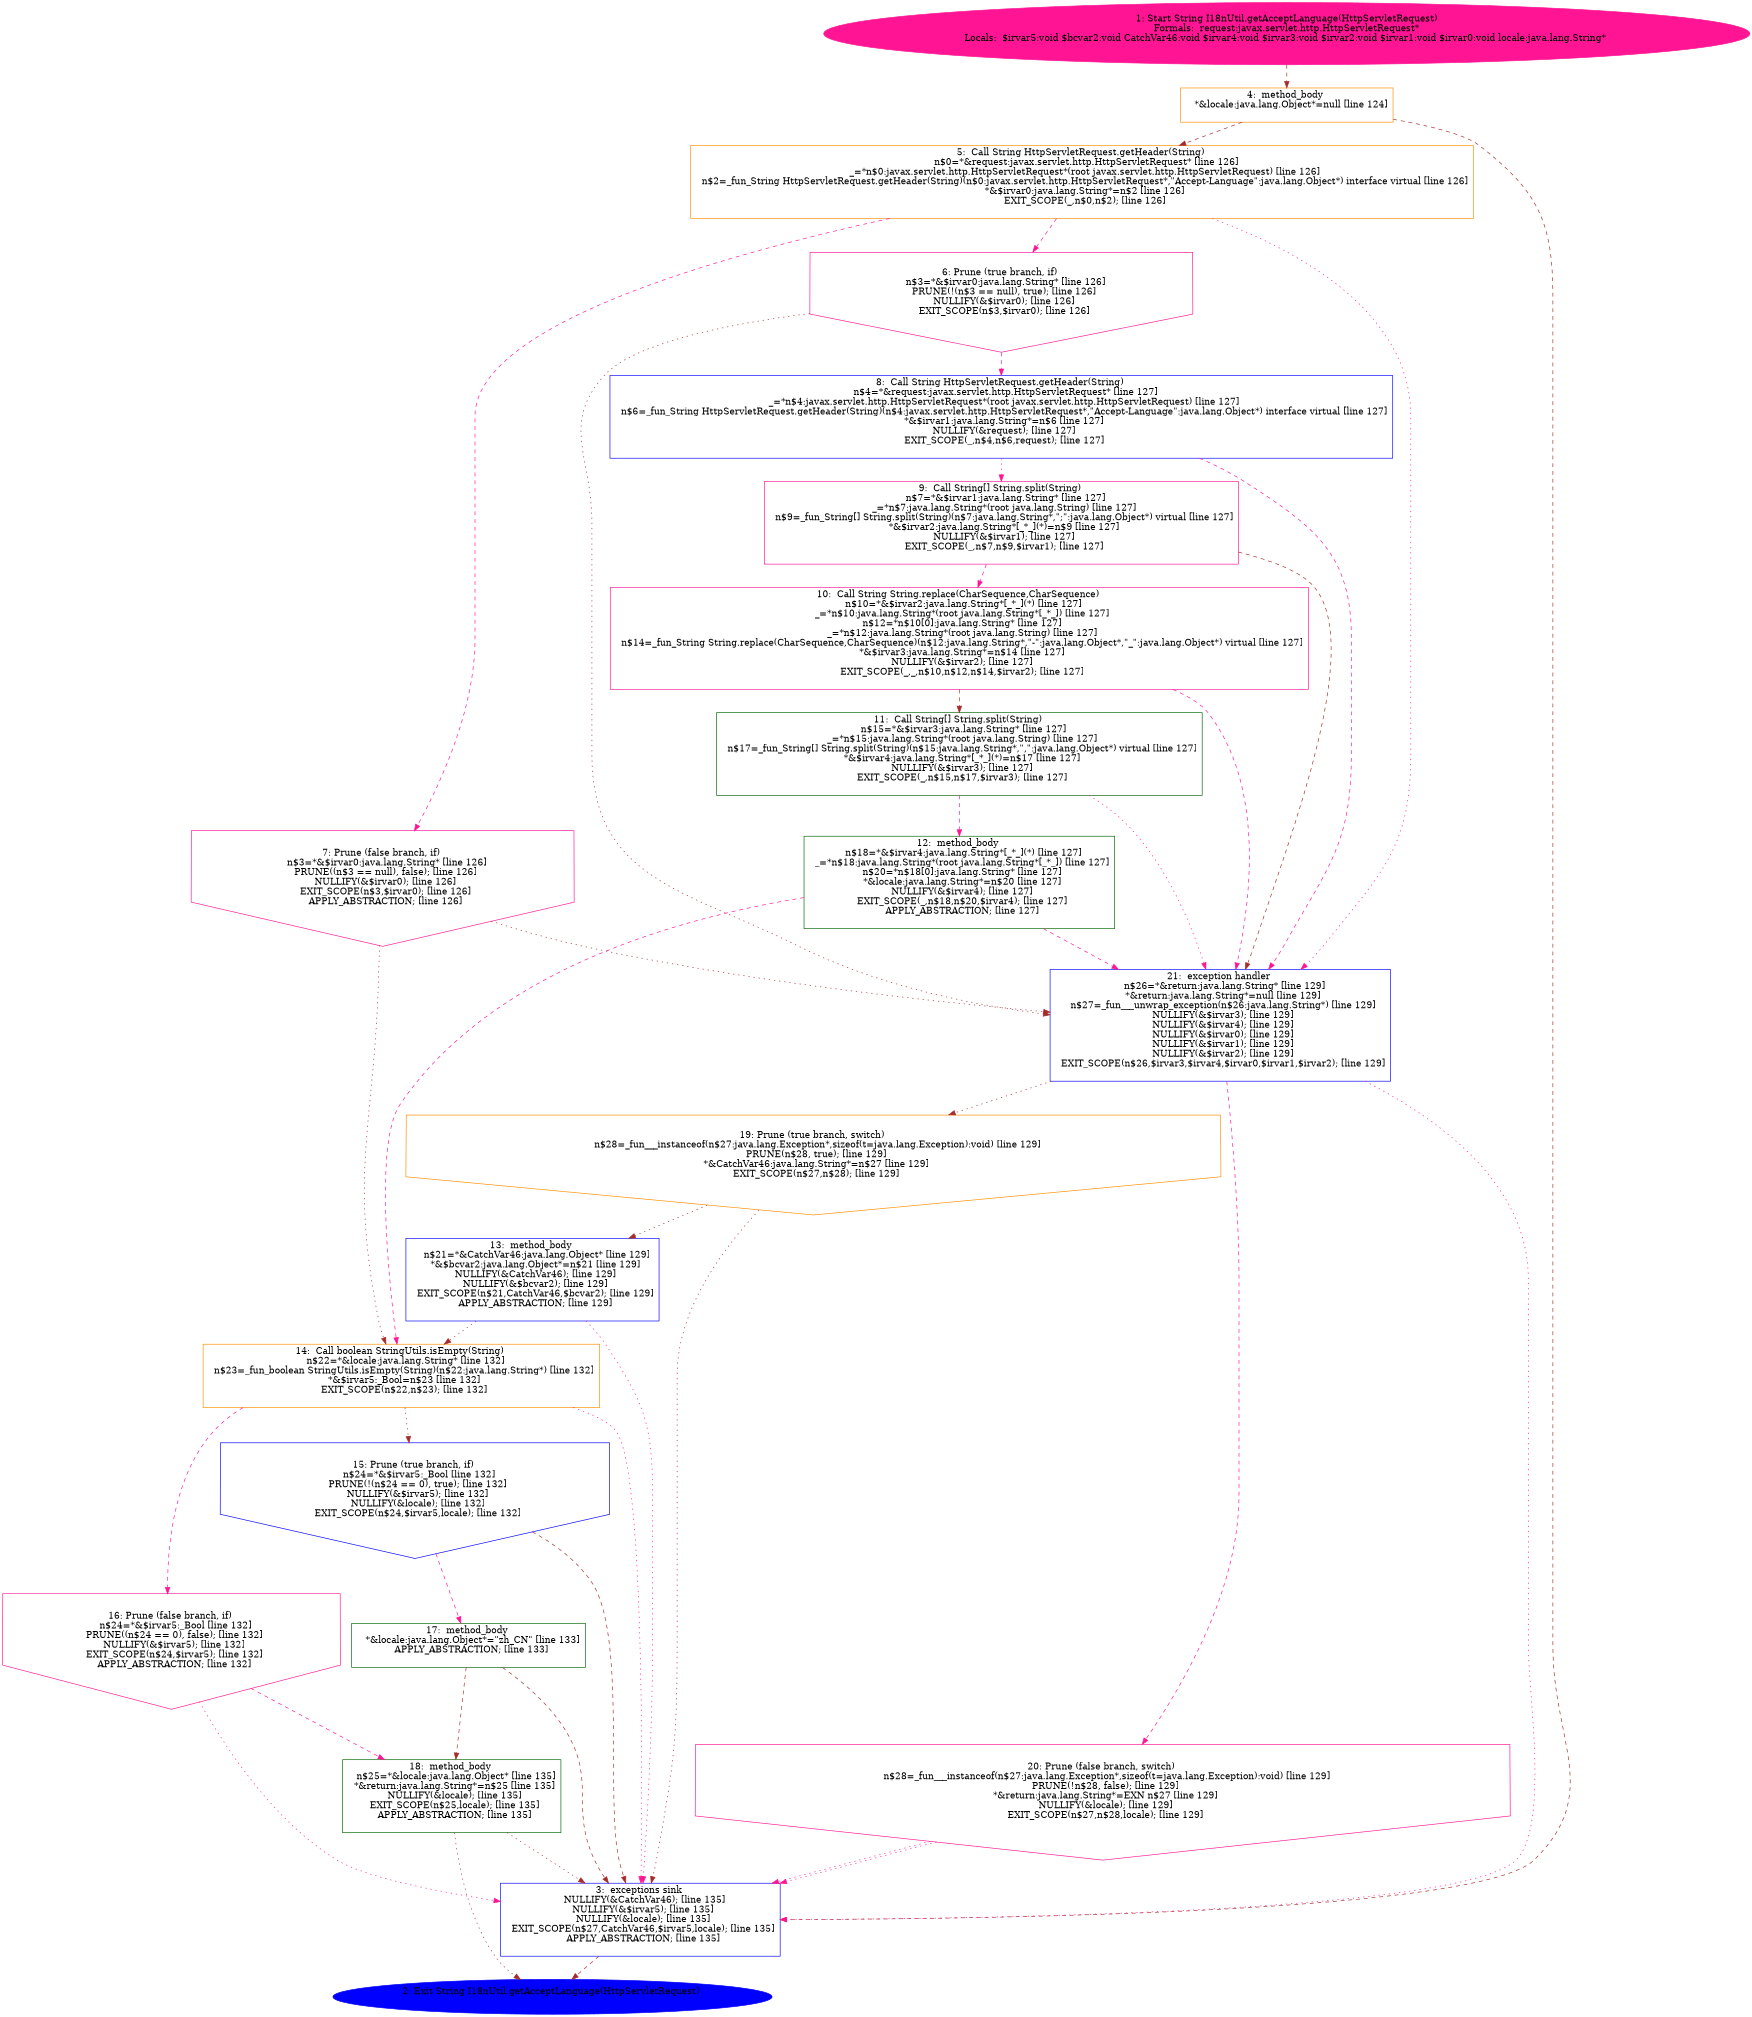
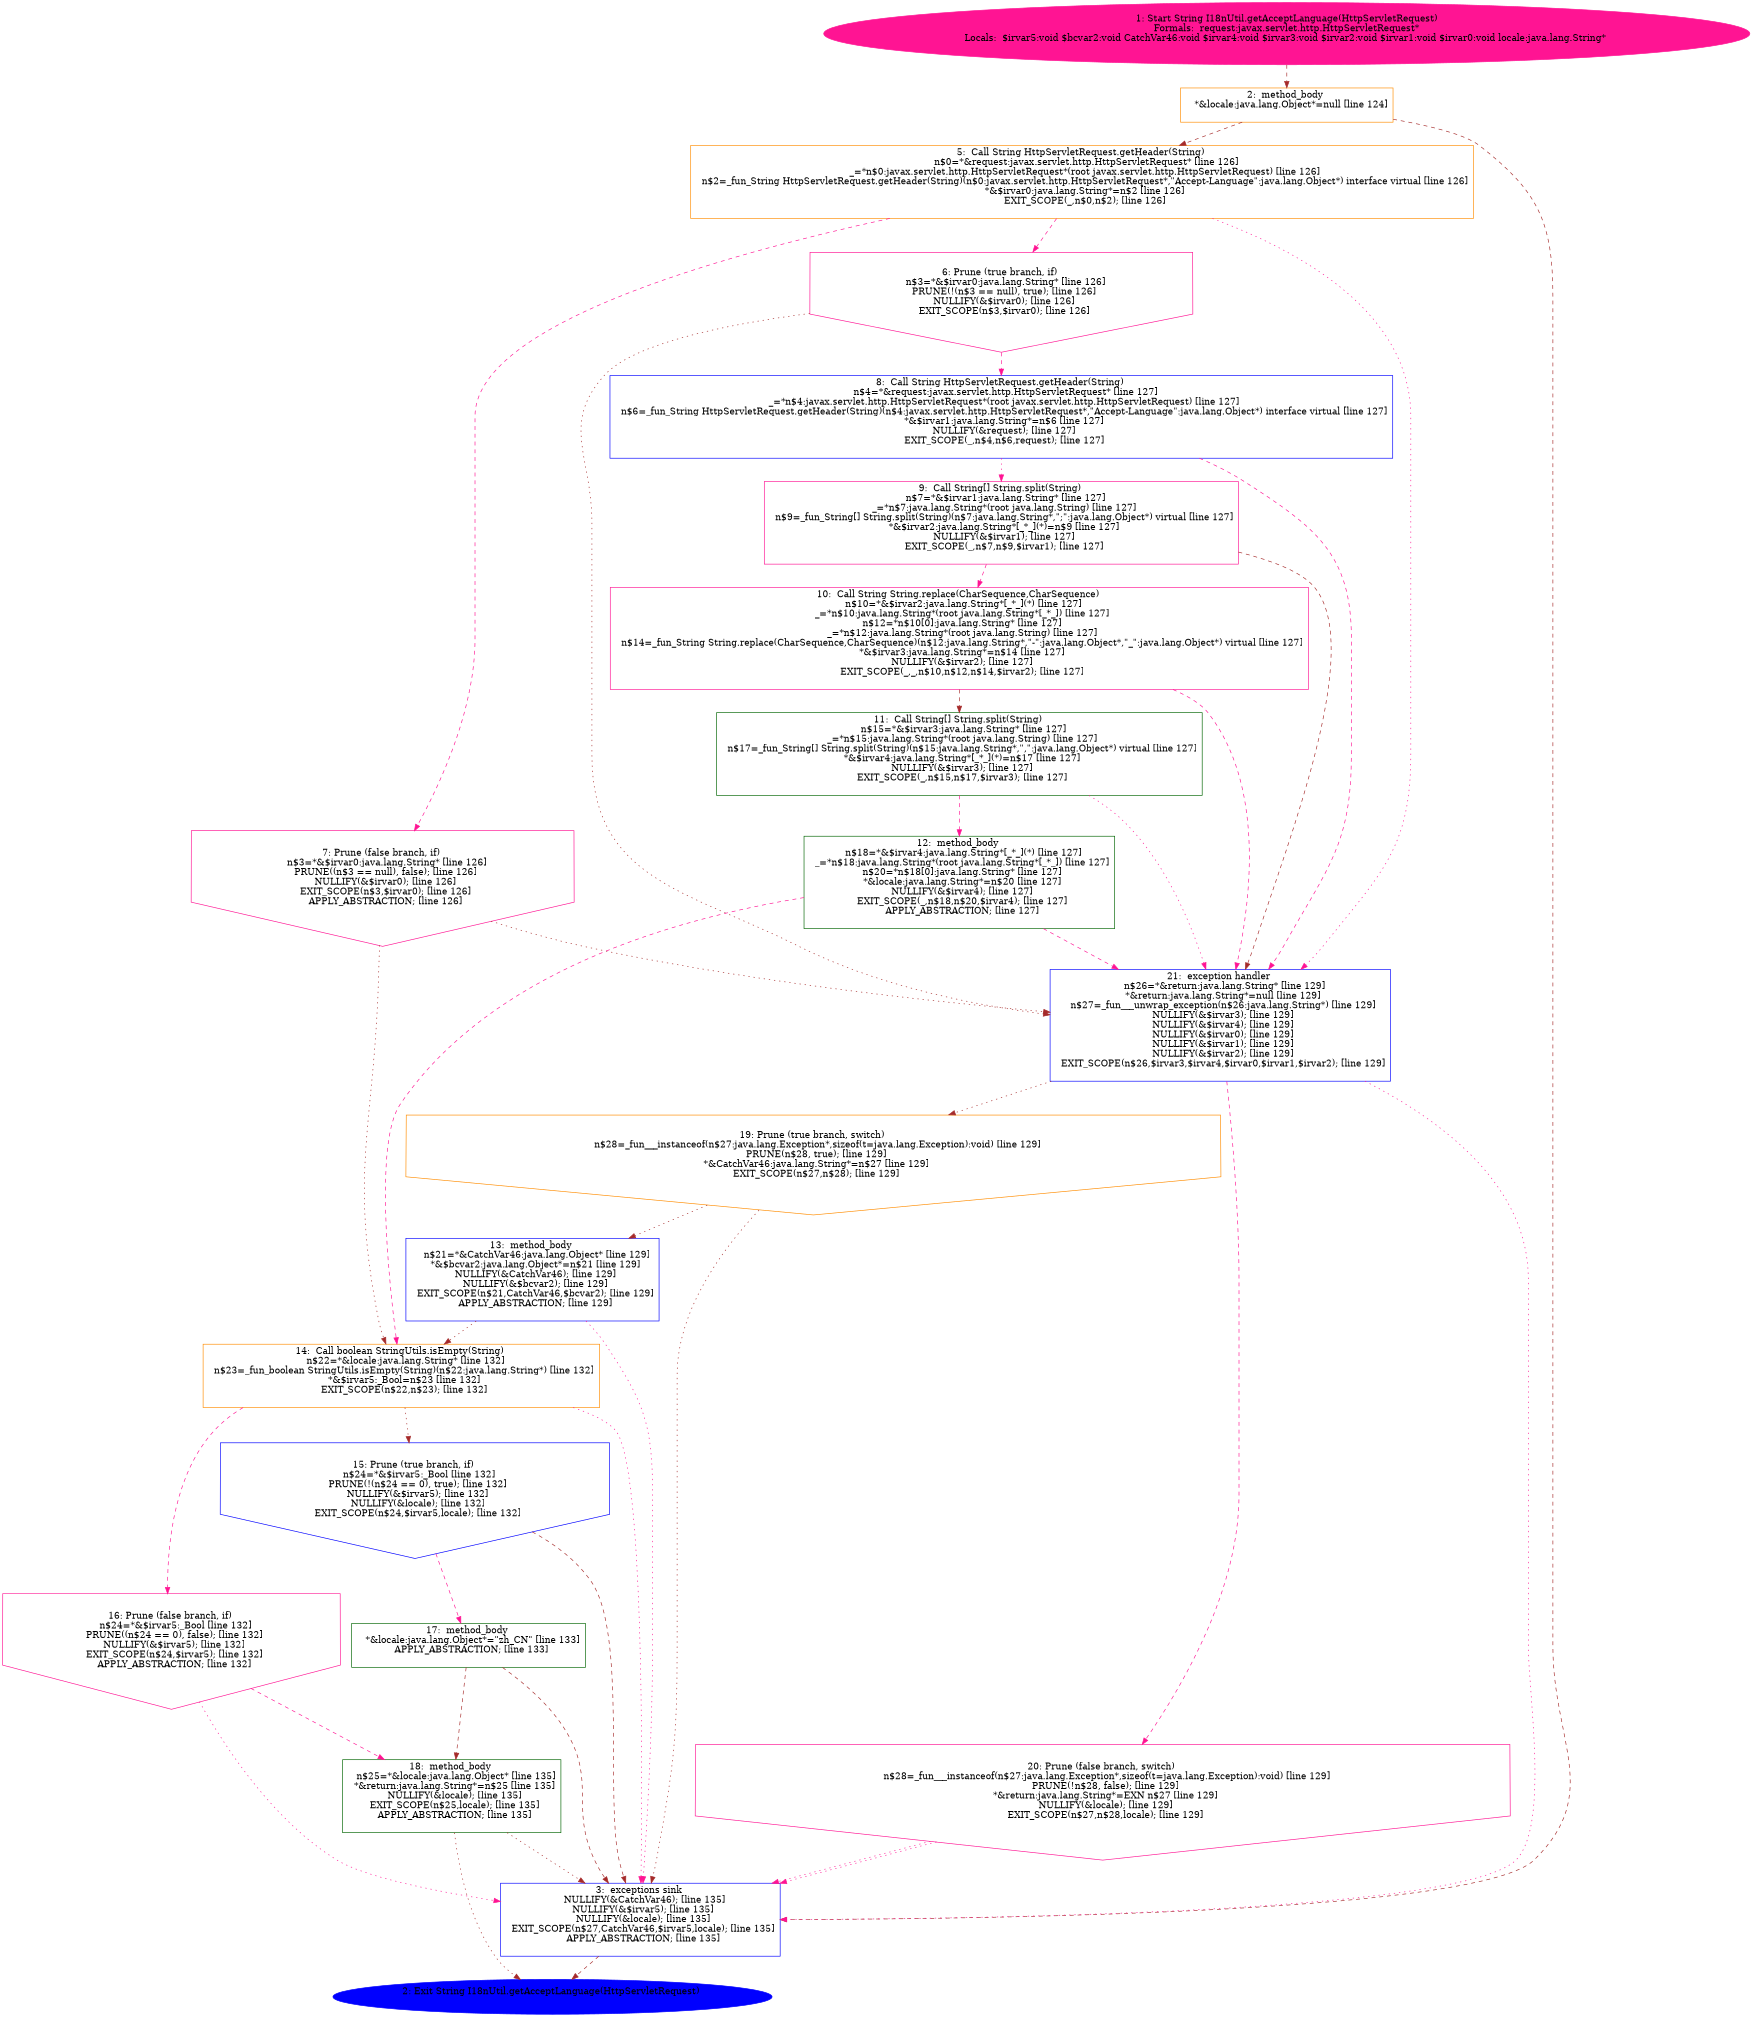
(1287, 105) -> (1287, 105)
